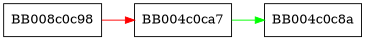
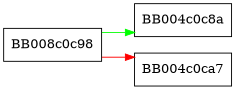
(244, 20) -> (114, 32)
